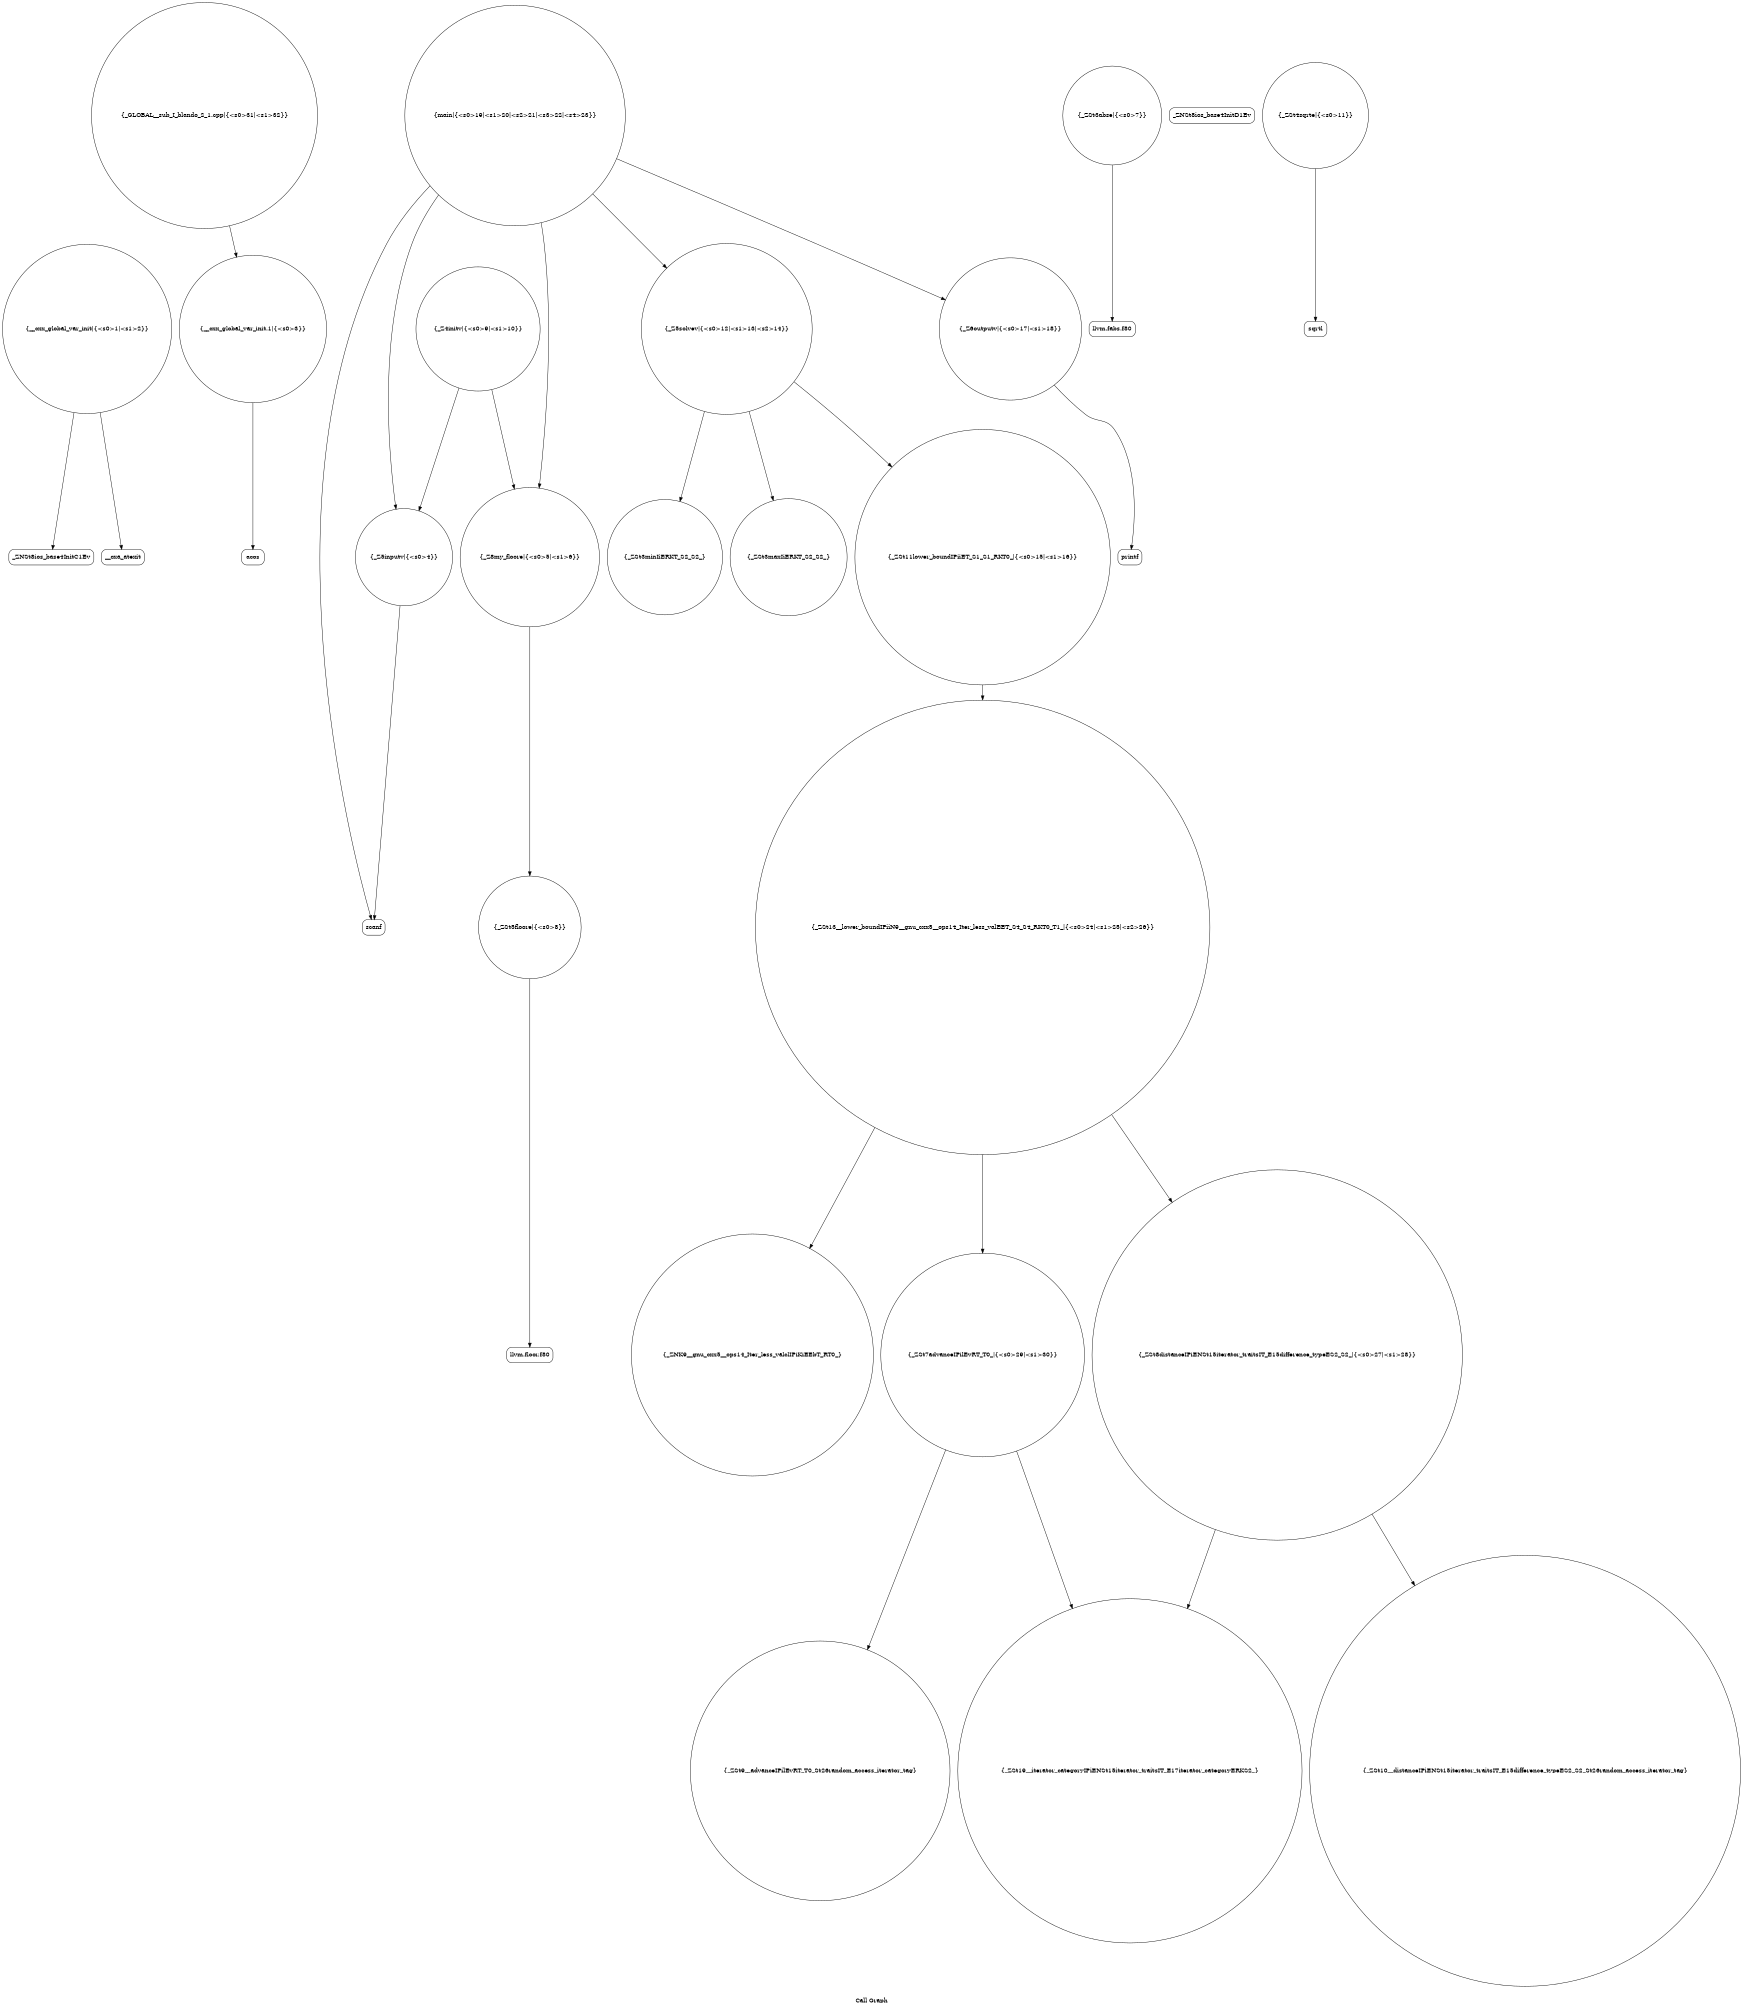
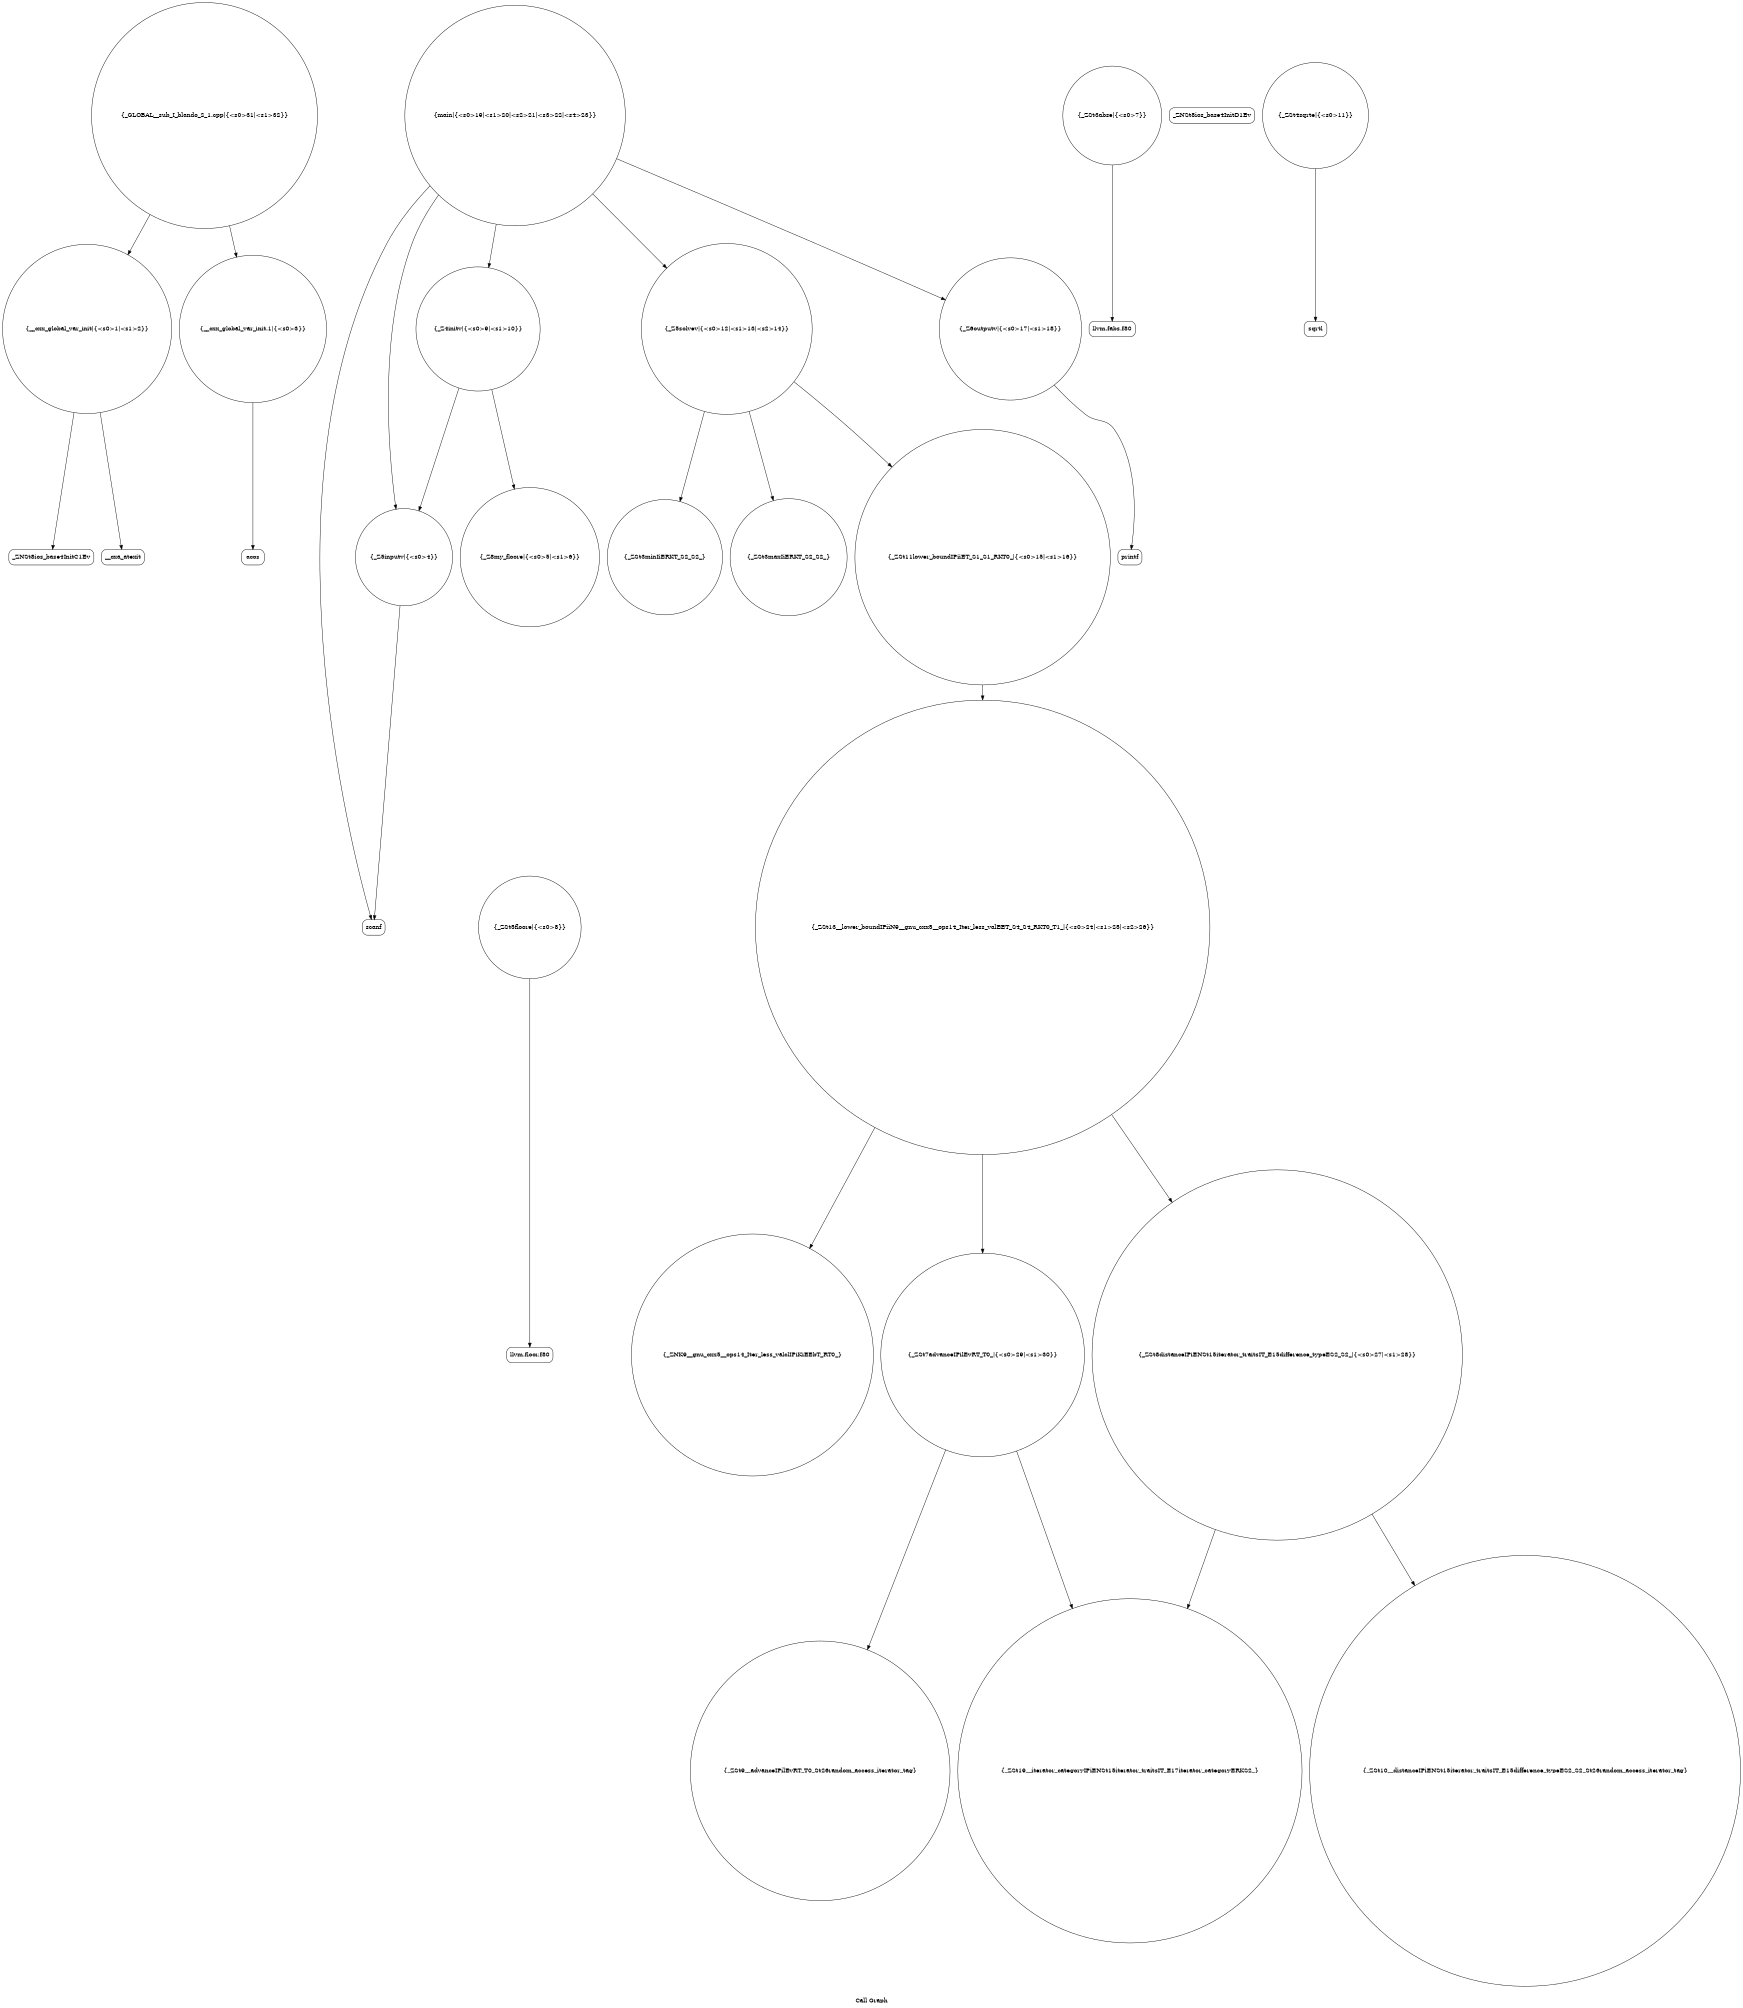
none -> (140, 233)
(548, 353) -> (493, 244)
(530, 749) -> none
